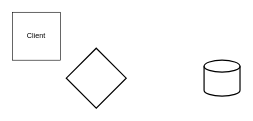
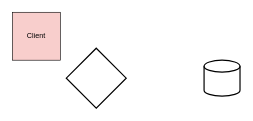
(36, 36) -> (36, 36)
